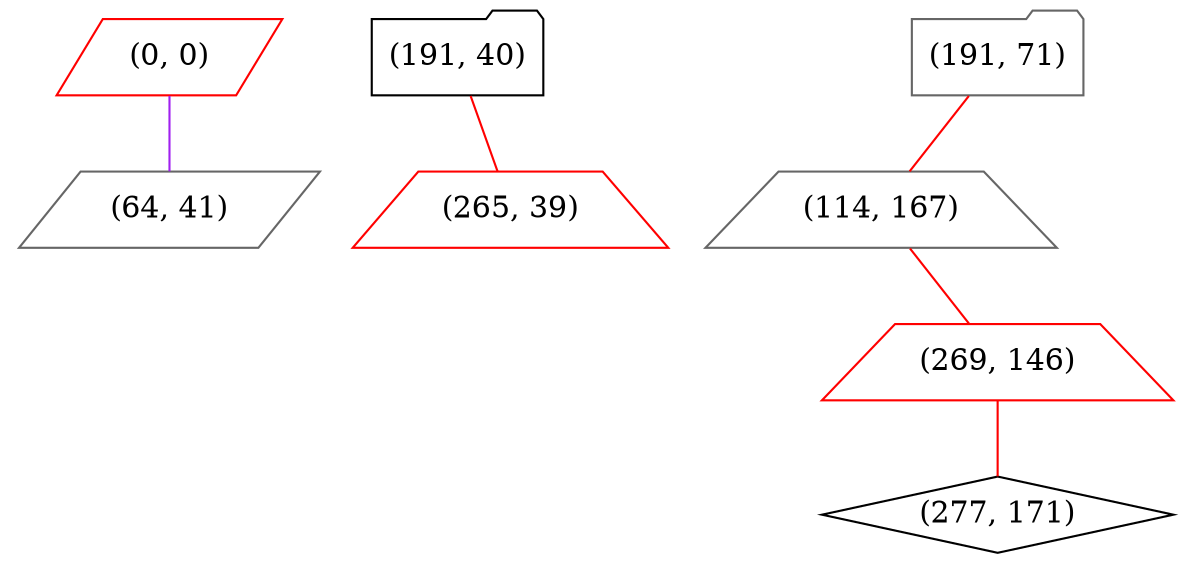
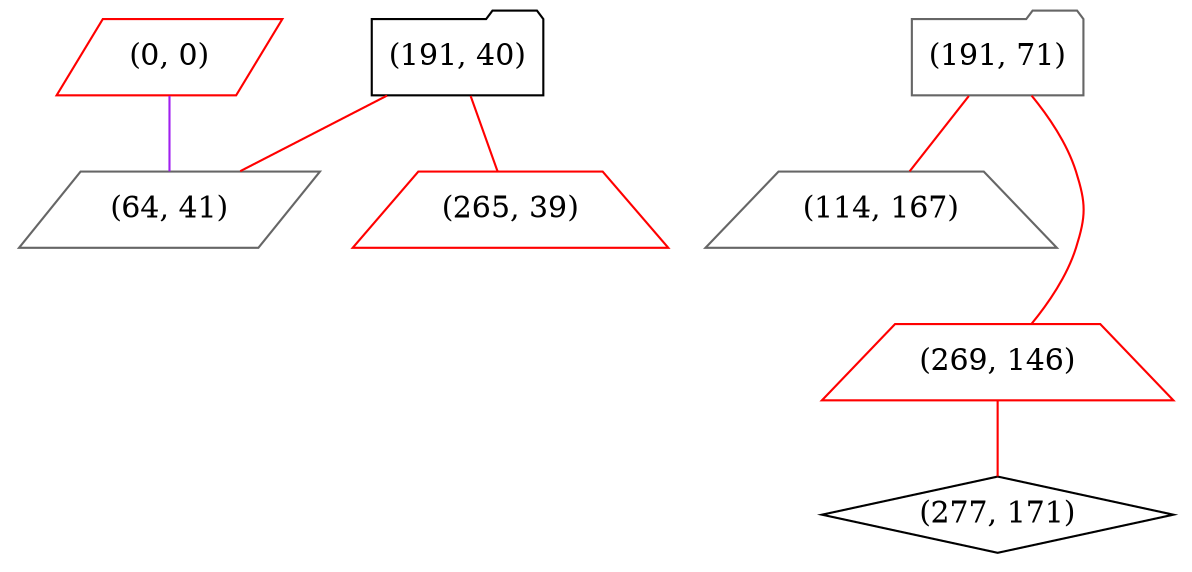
none -> (314, 133)
(940, 286) -> (1084, 210)
